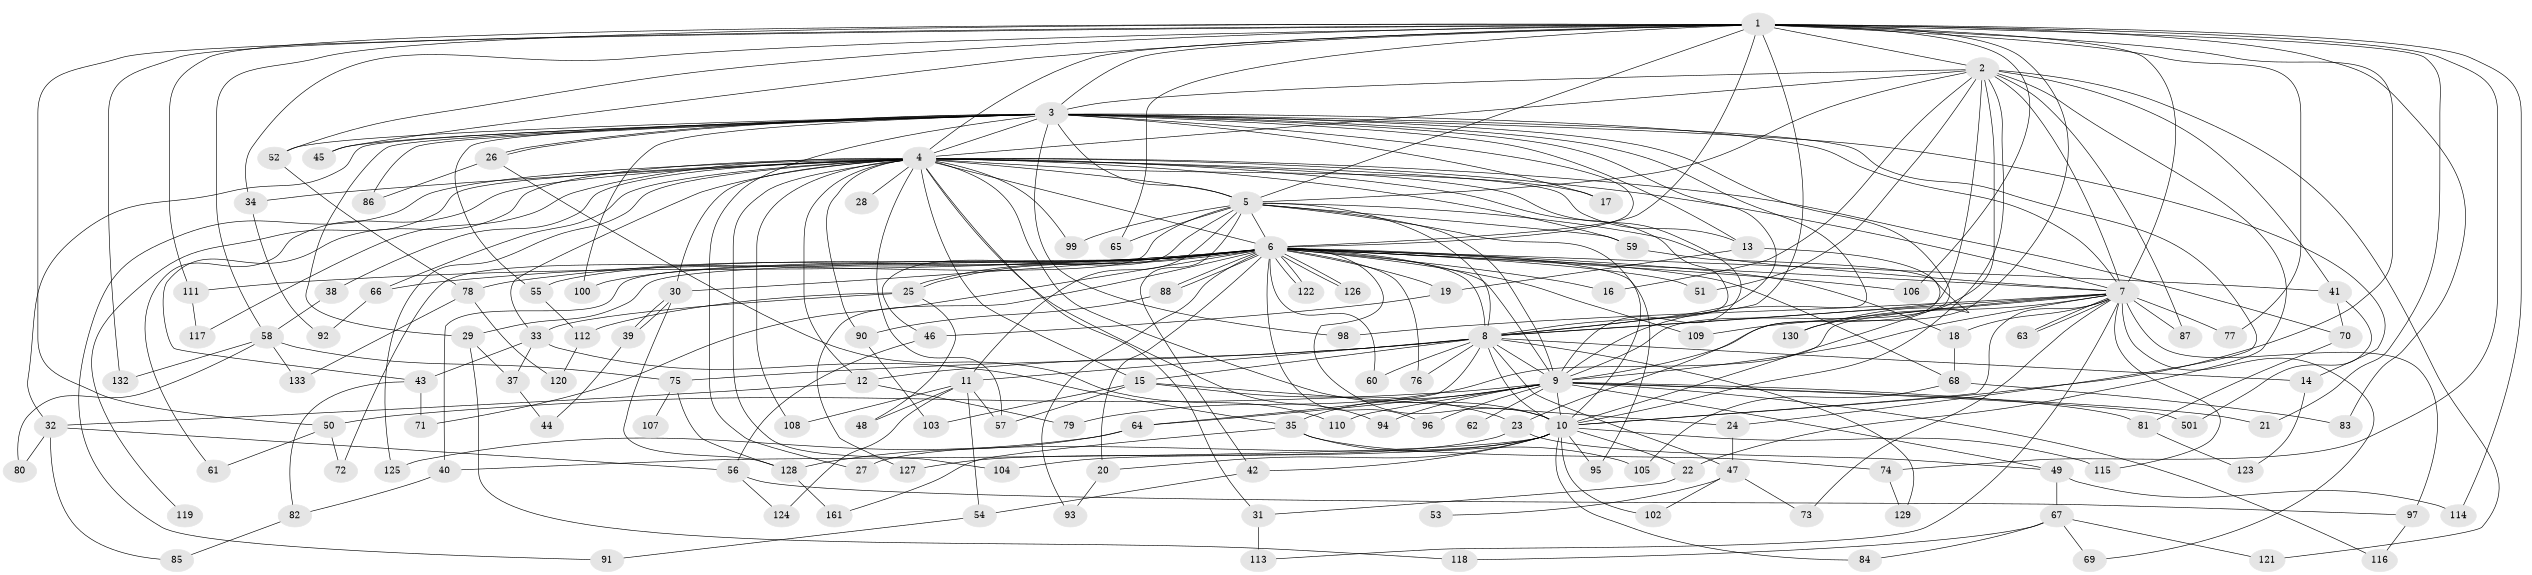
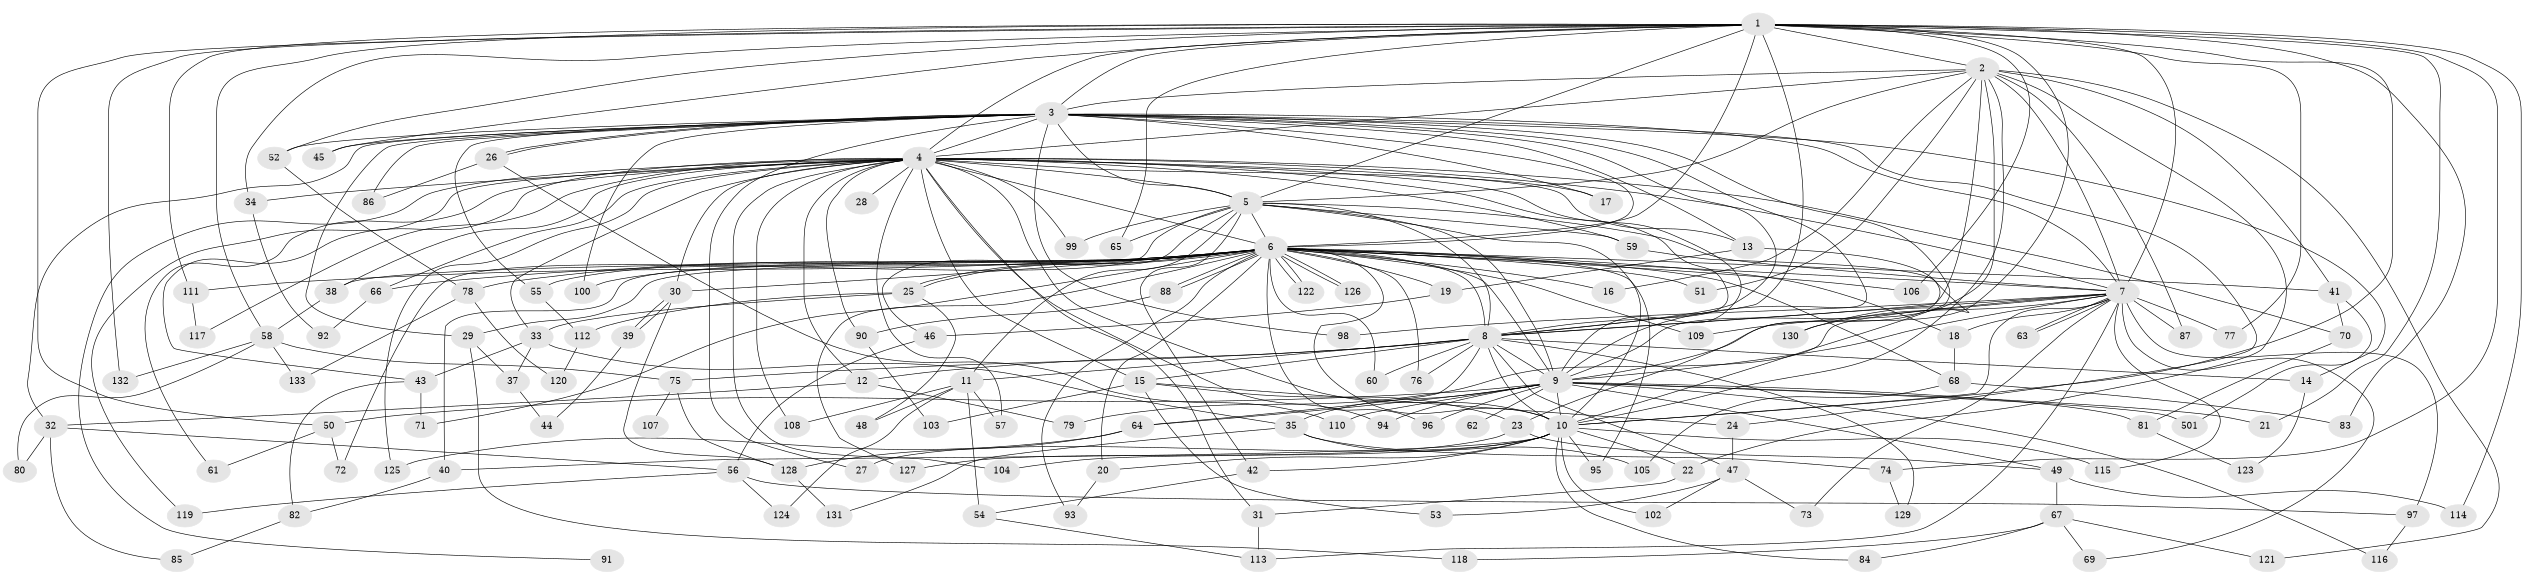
none -> (799, 264)
(1068, 405) -> (1262, 493)
none -> (459, 489)
(834, 516) -> (834, 516)
(810, 536) -> (1119, 538)
